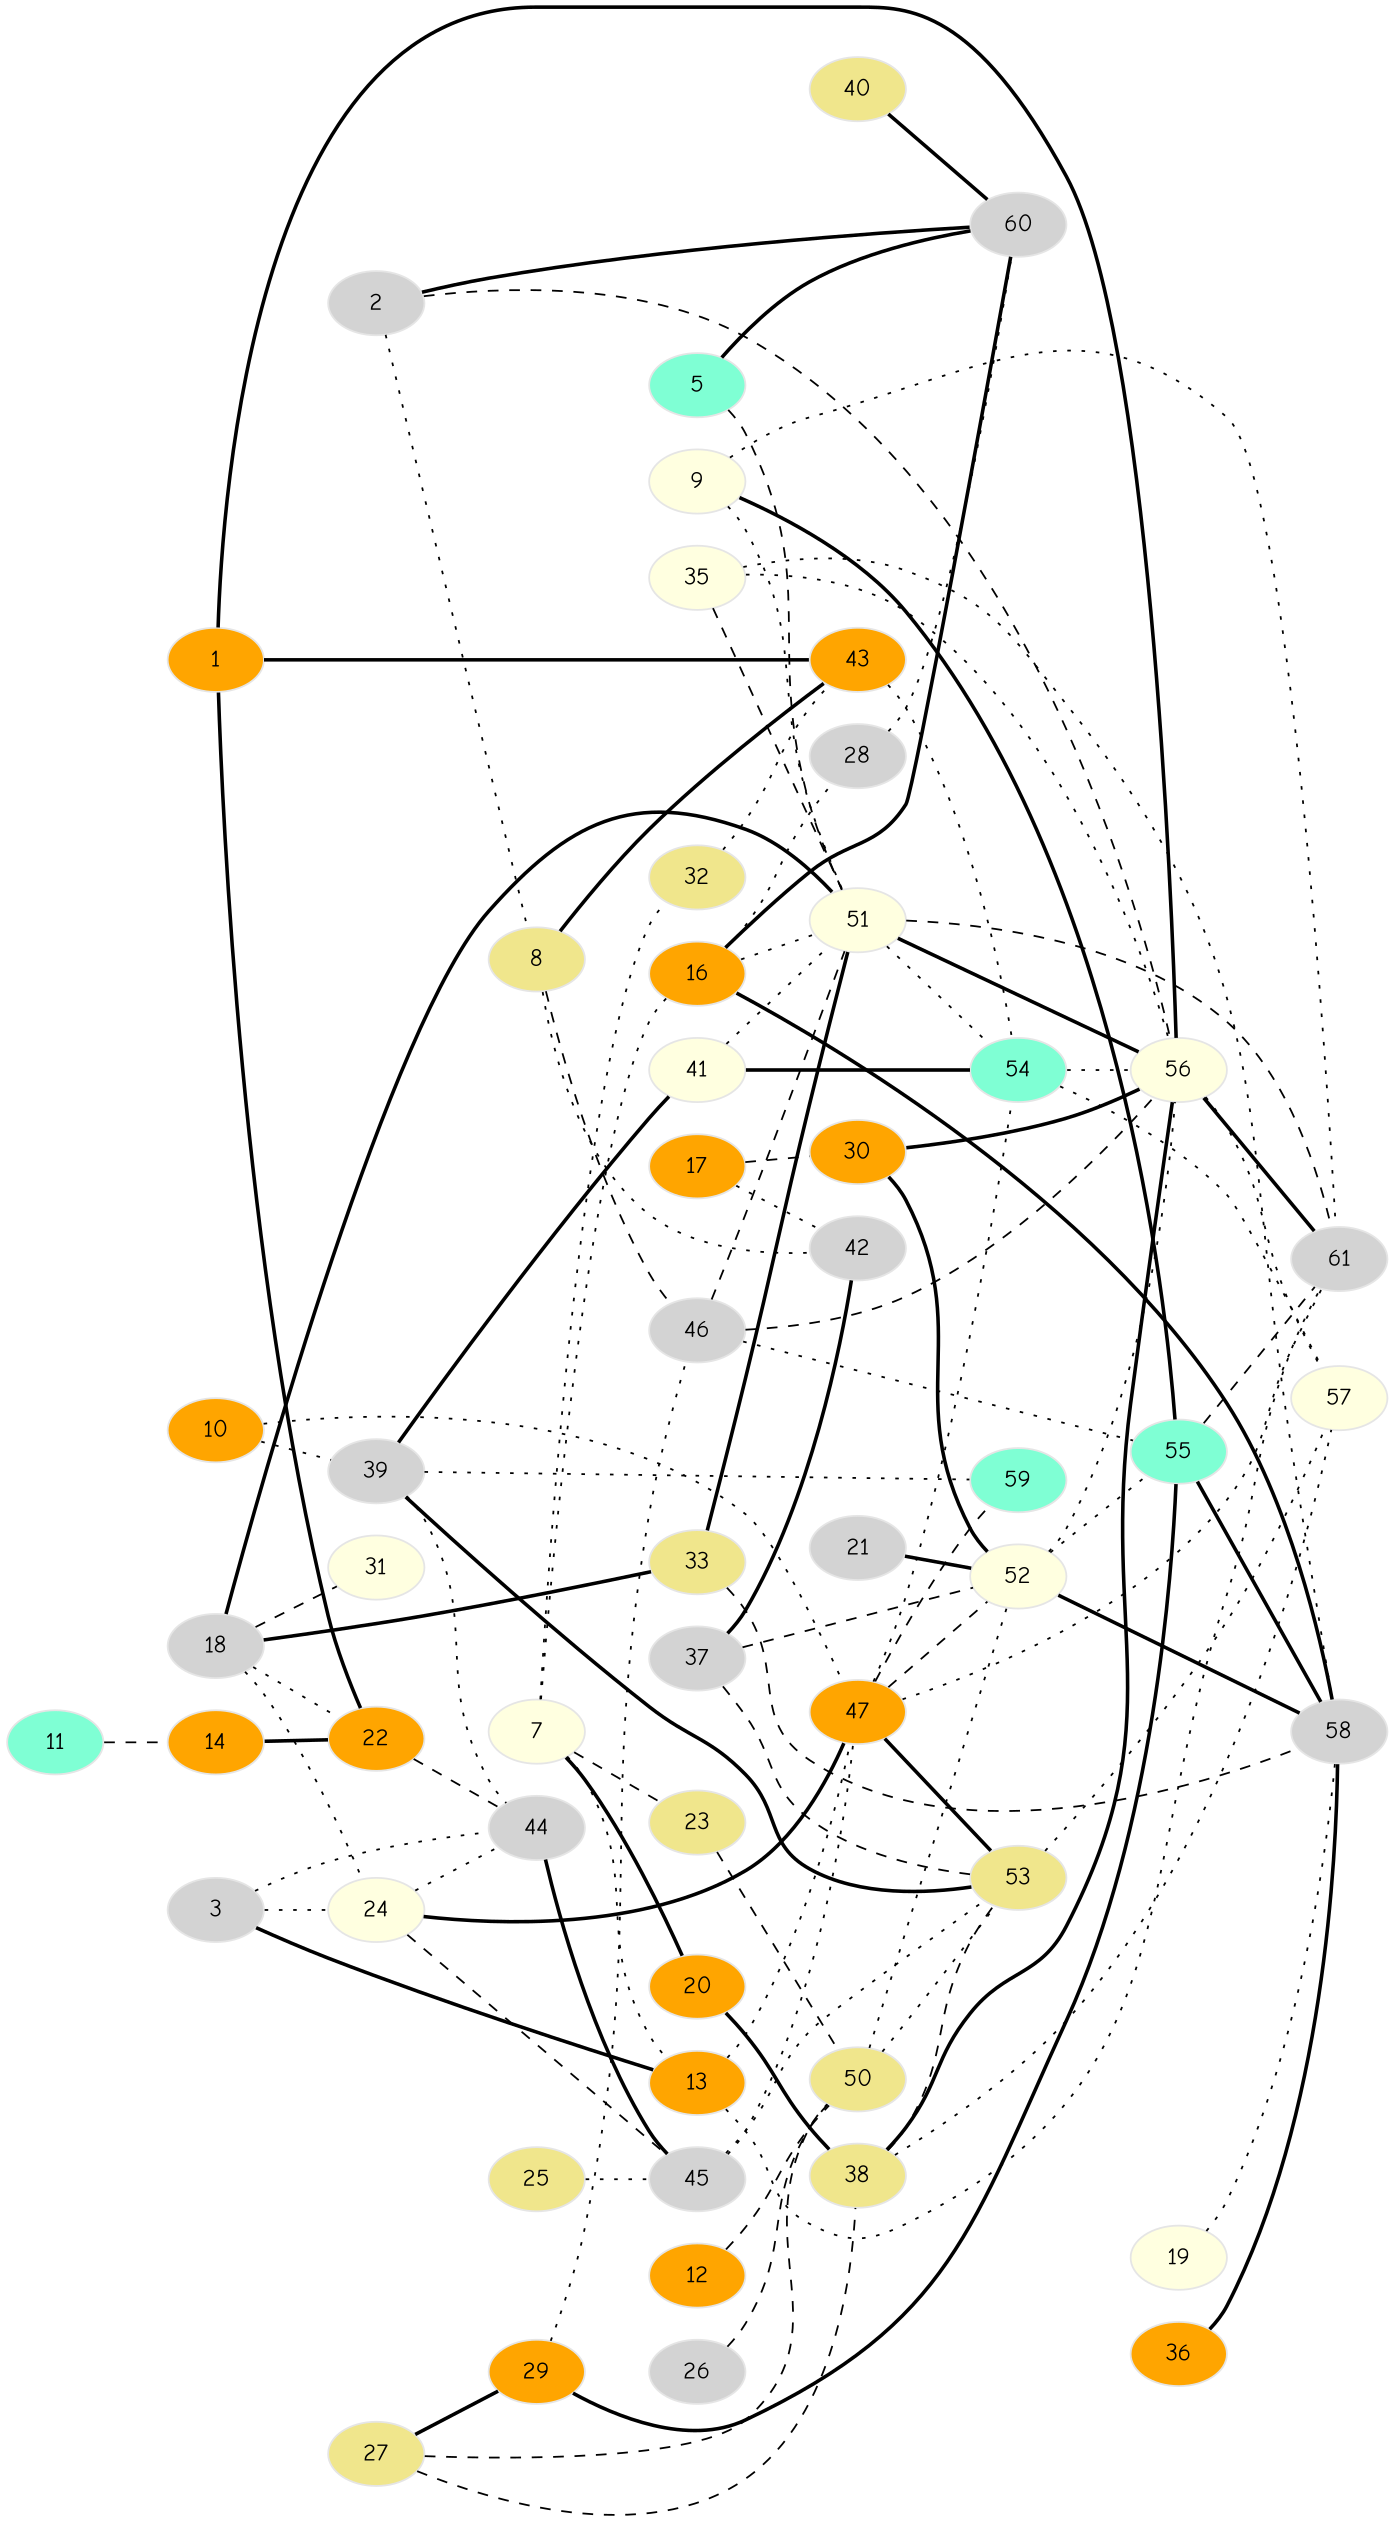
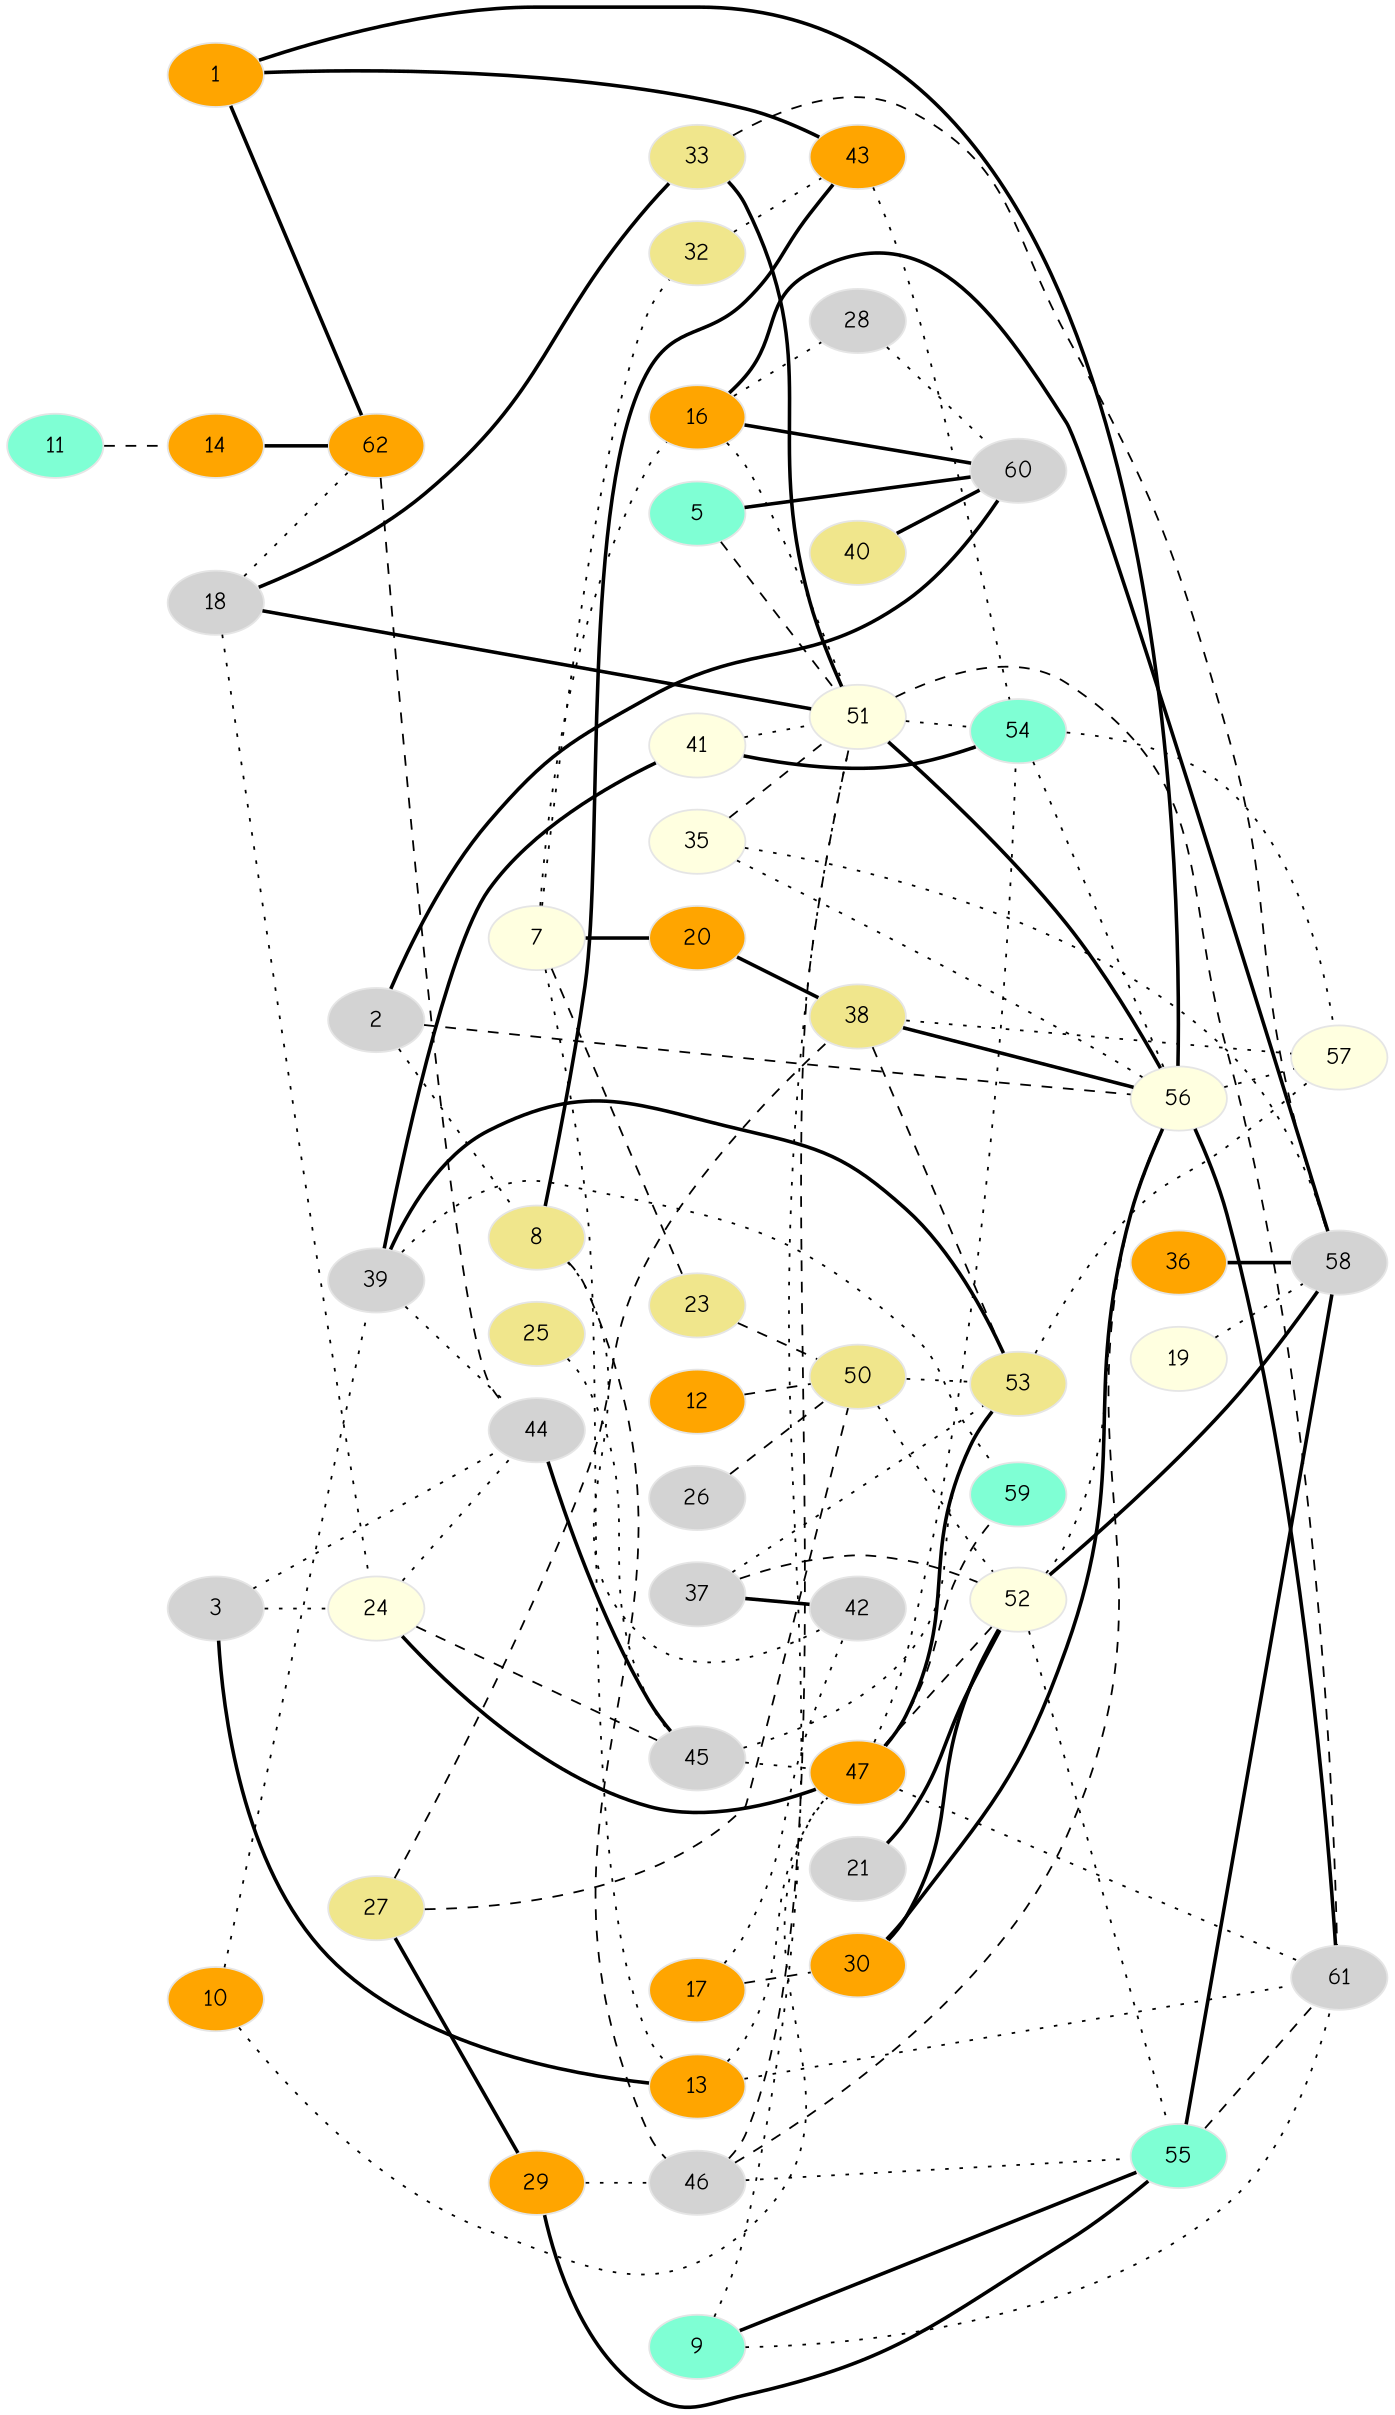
(697, 482) -> (697, 2347)
(376, 1568) -> none
(376, 1739) -> (376, 446)
(814, 1822) -> (858, 1489)
